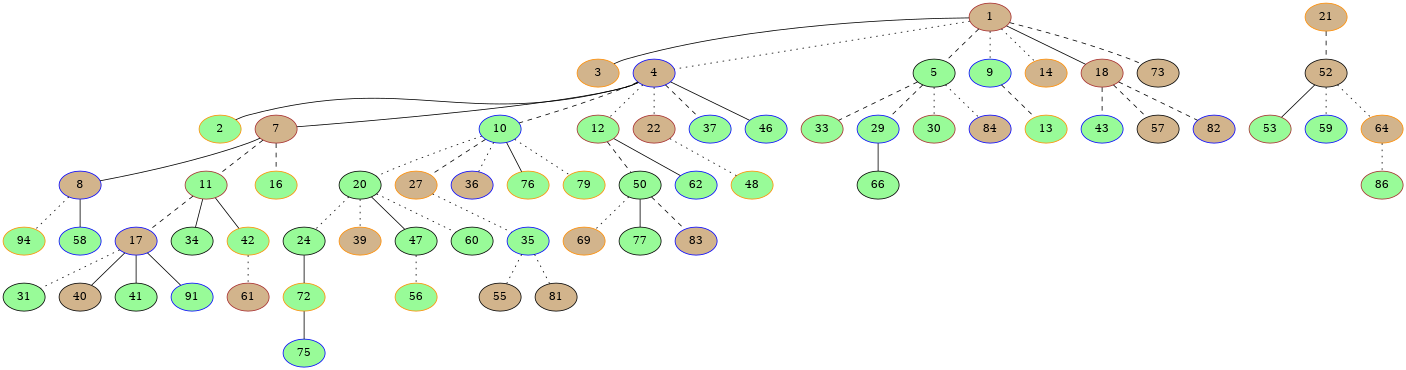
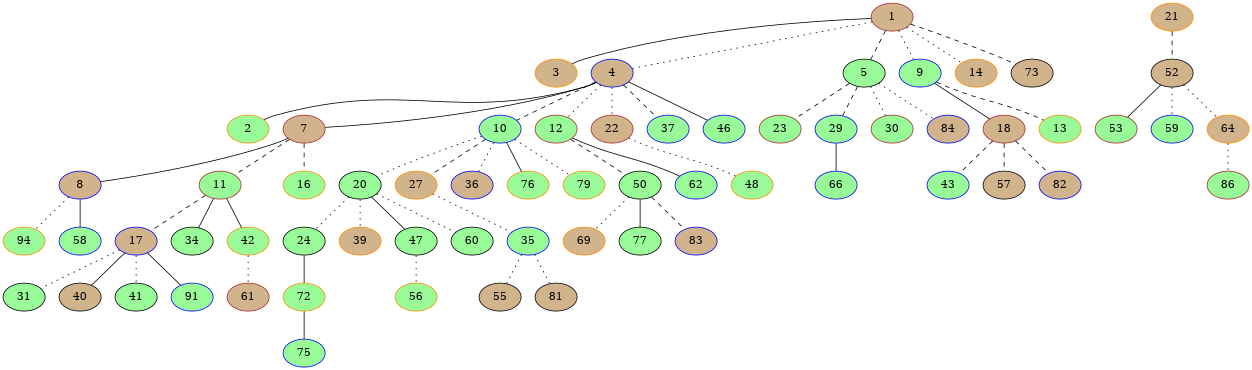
(1046, 45) -> (962, 101)
(822, 129) -> (780, 129)
(878, 185) -> (836, 185)
(136, 269) -> (136, 269)
